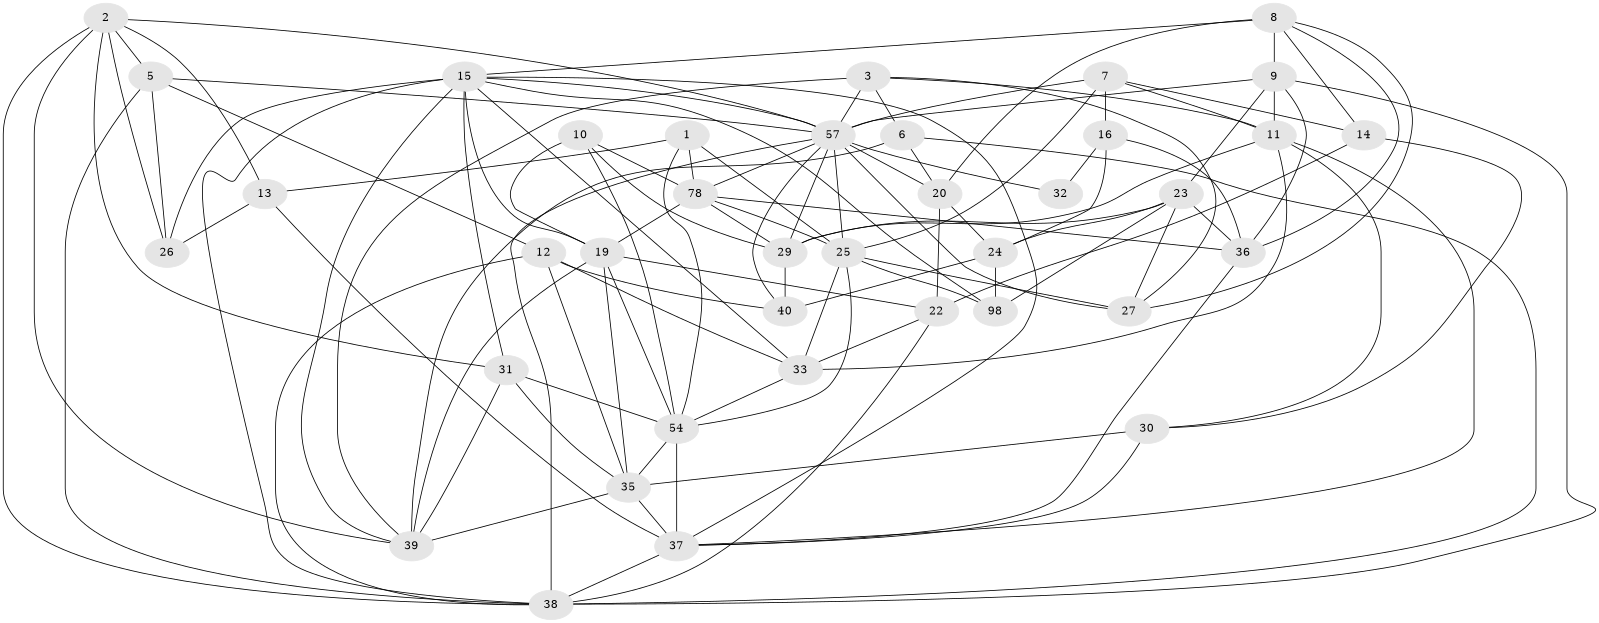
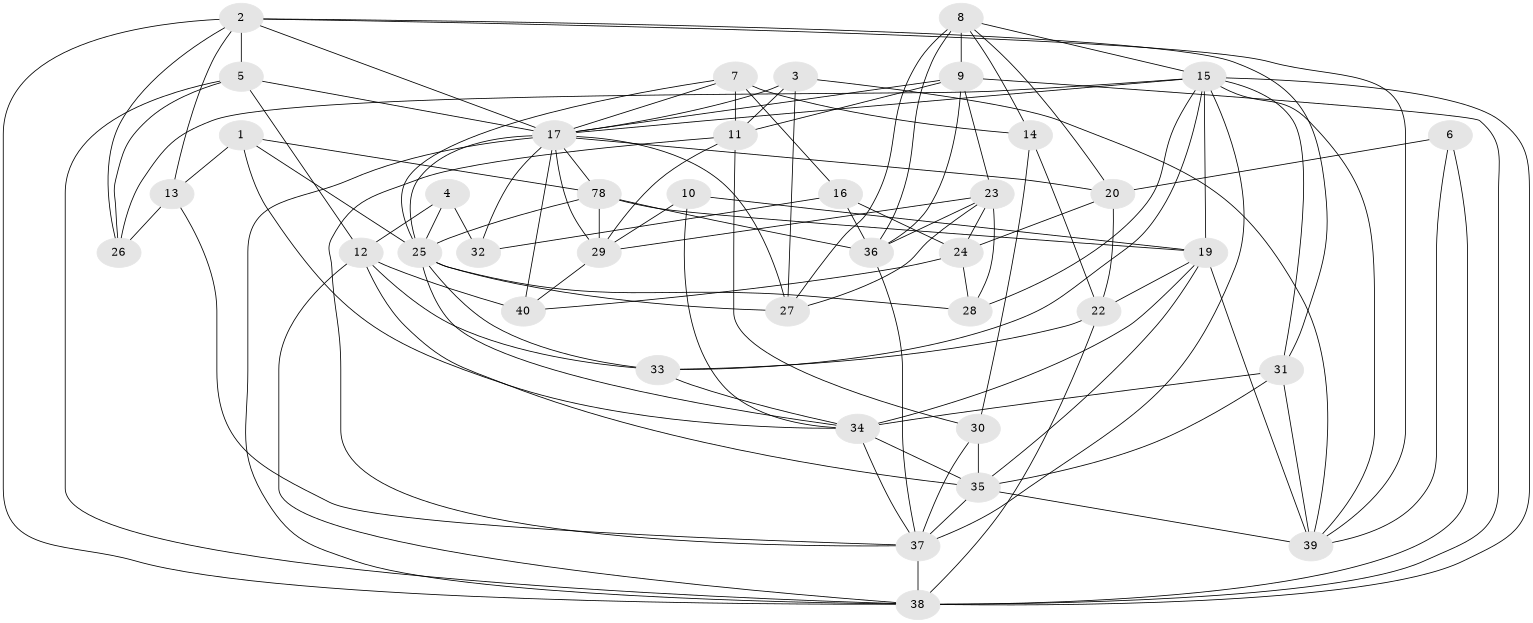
(889, 111) -> none
(833, 135) -> (554, 135)
(638, 165) -> none
none -> (448, 194)
(995, 311) -> (970, 311)
(1117, 337) -> none
(677, 429) -> (858, 429)
